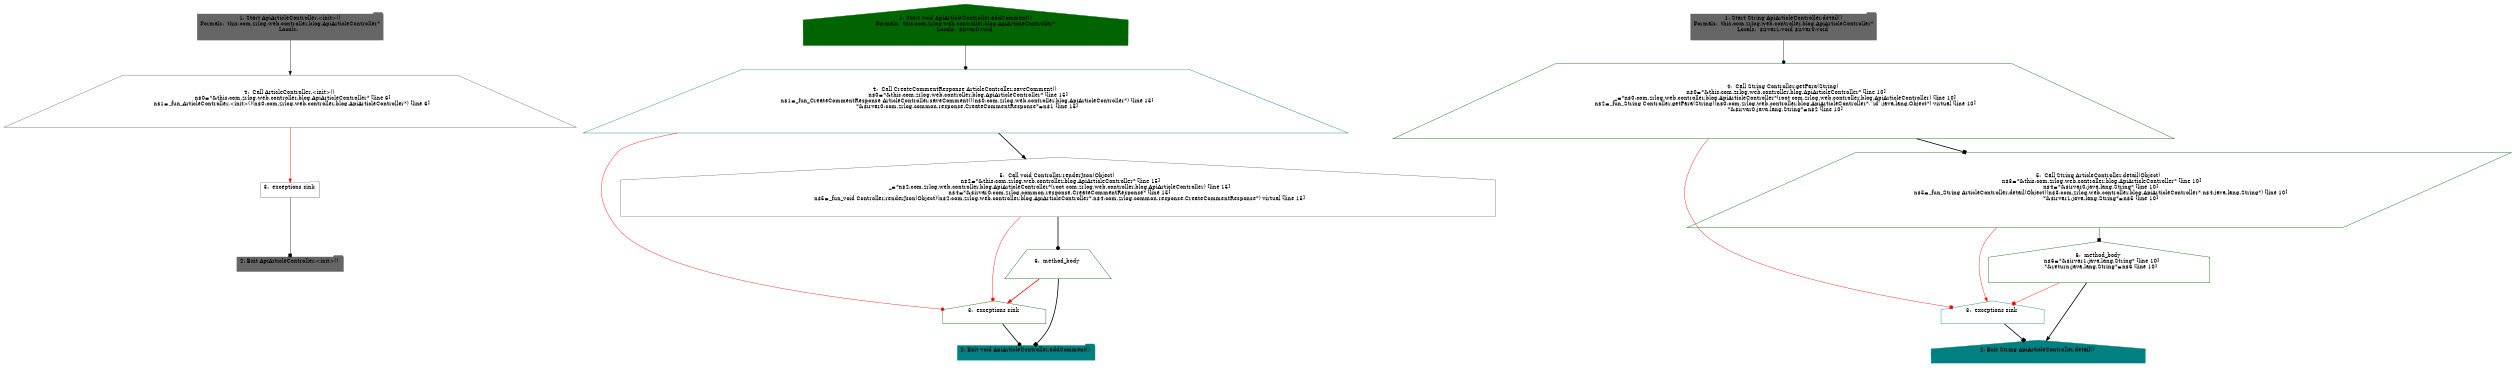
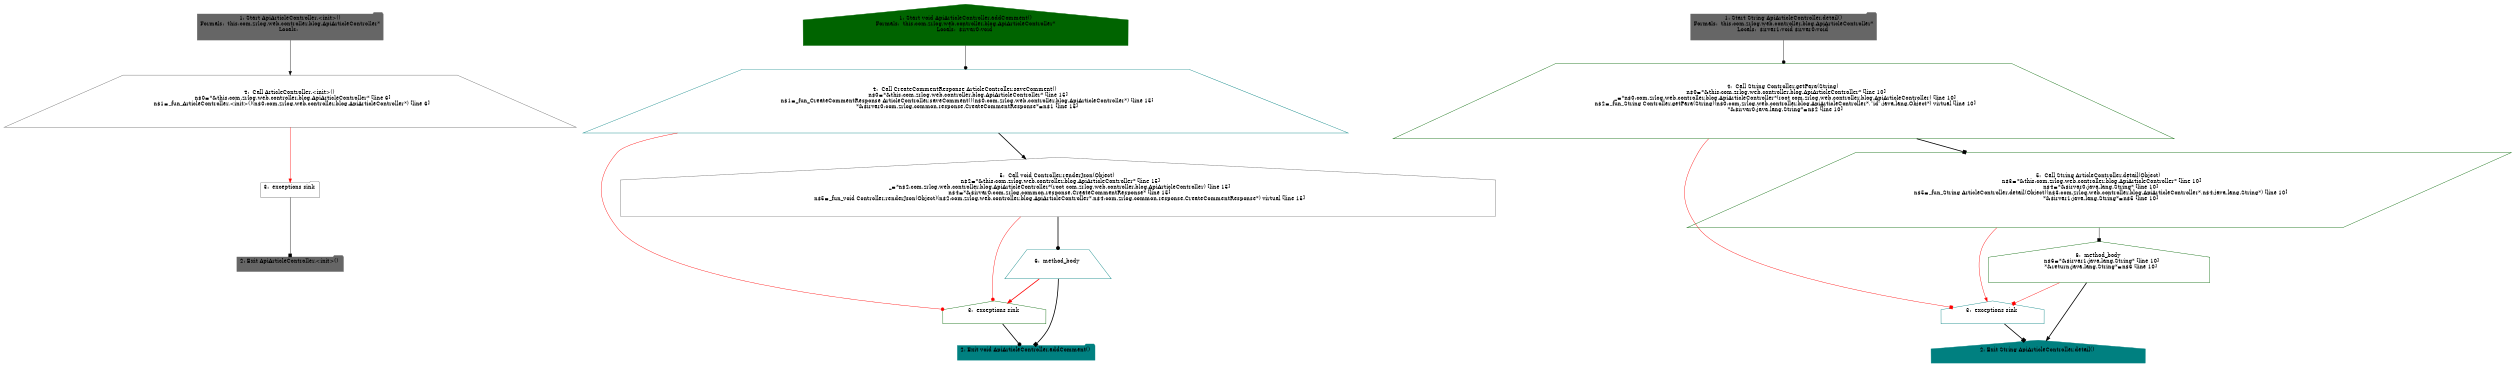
(1058, 264) -> (1058, 264)
